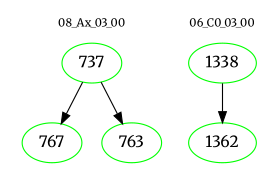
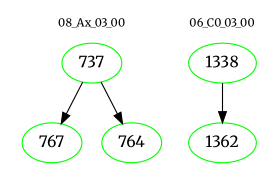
(132, 143) -> (132, 143)
